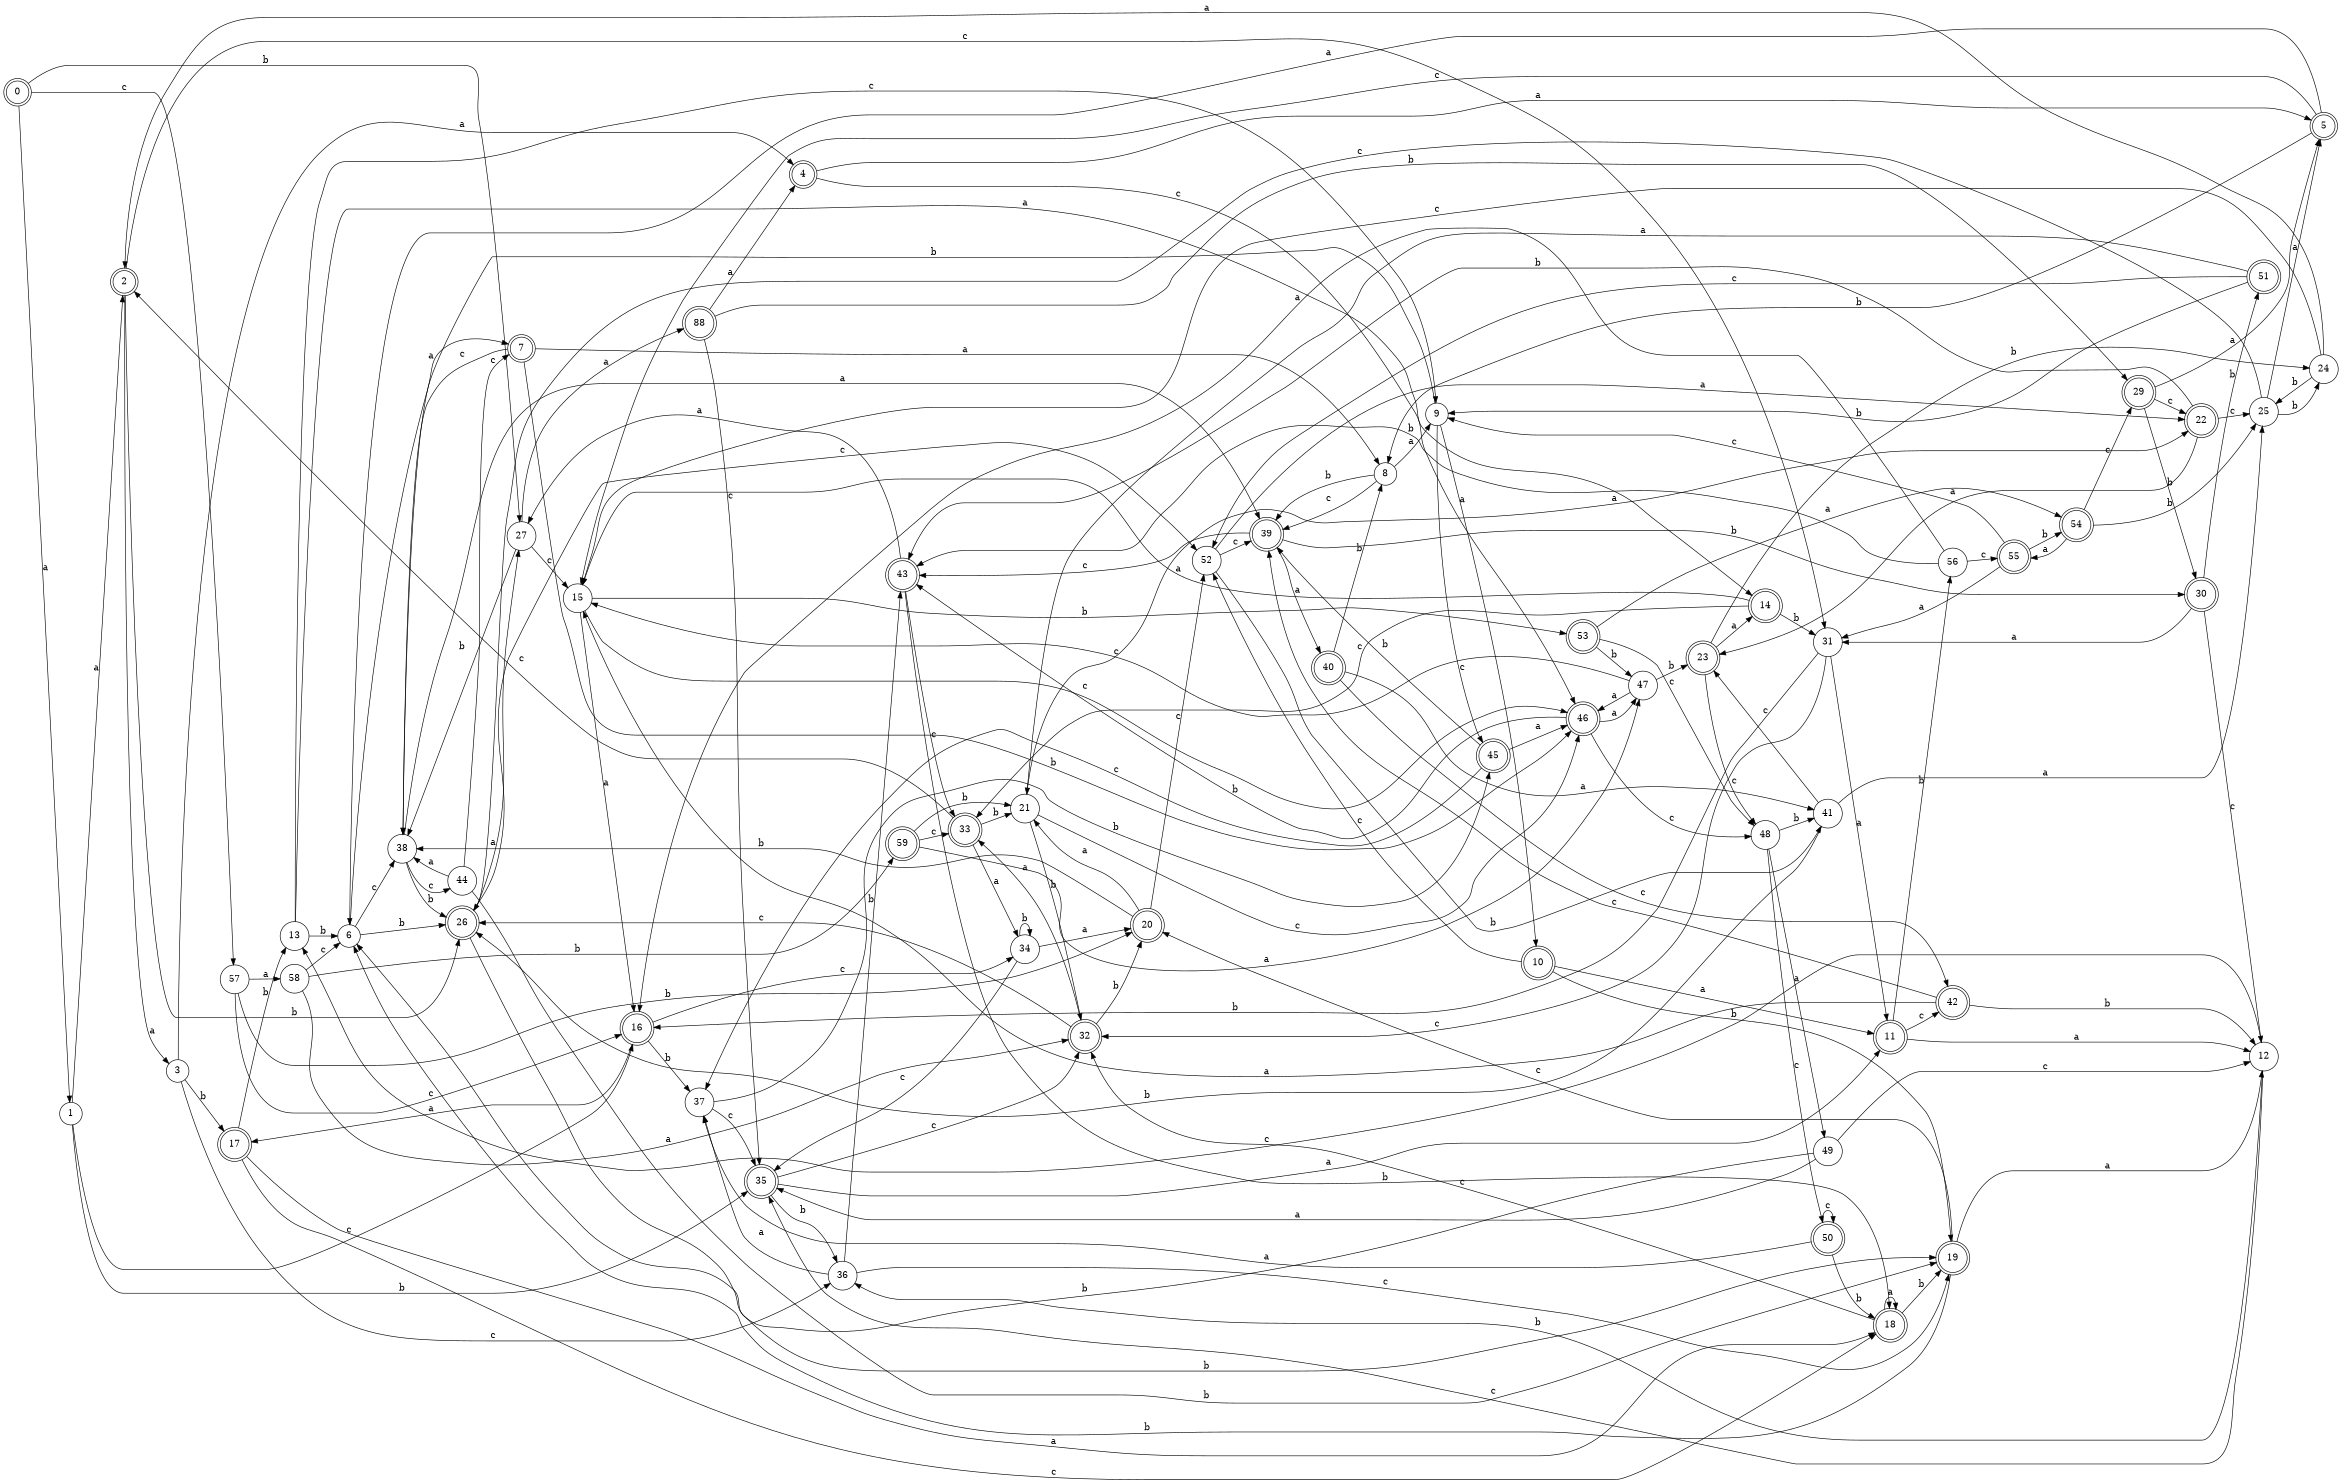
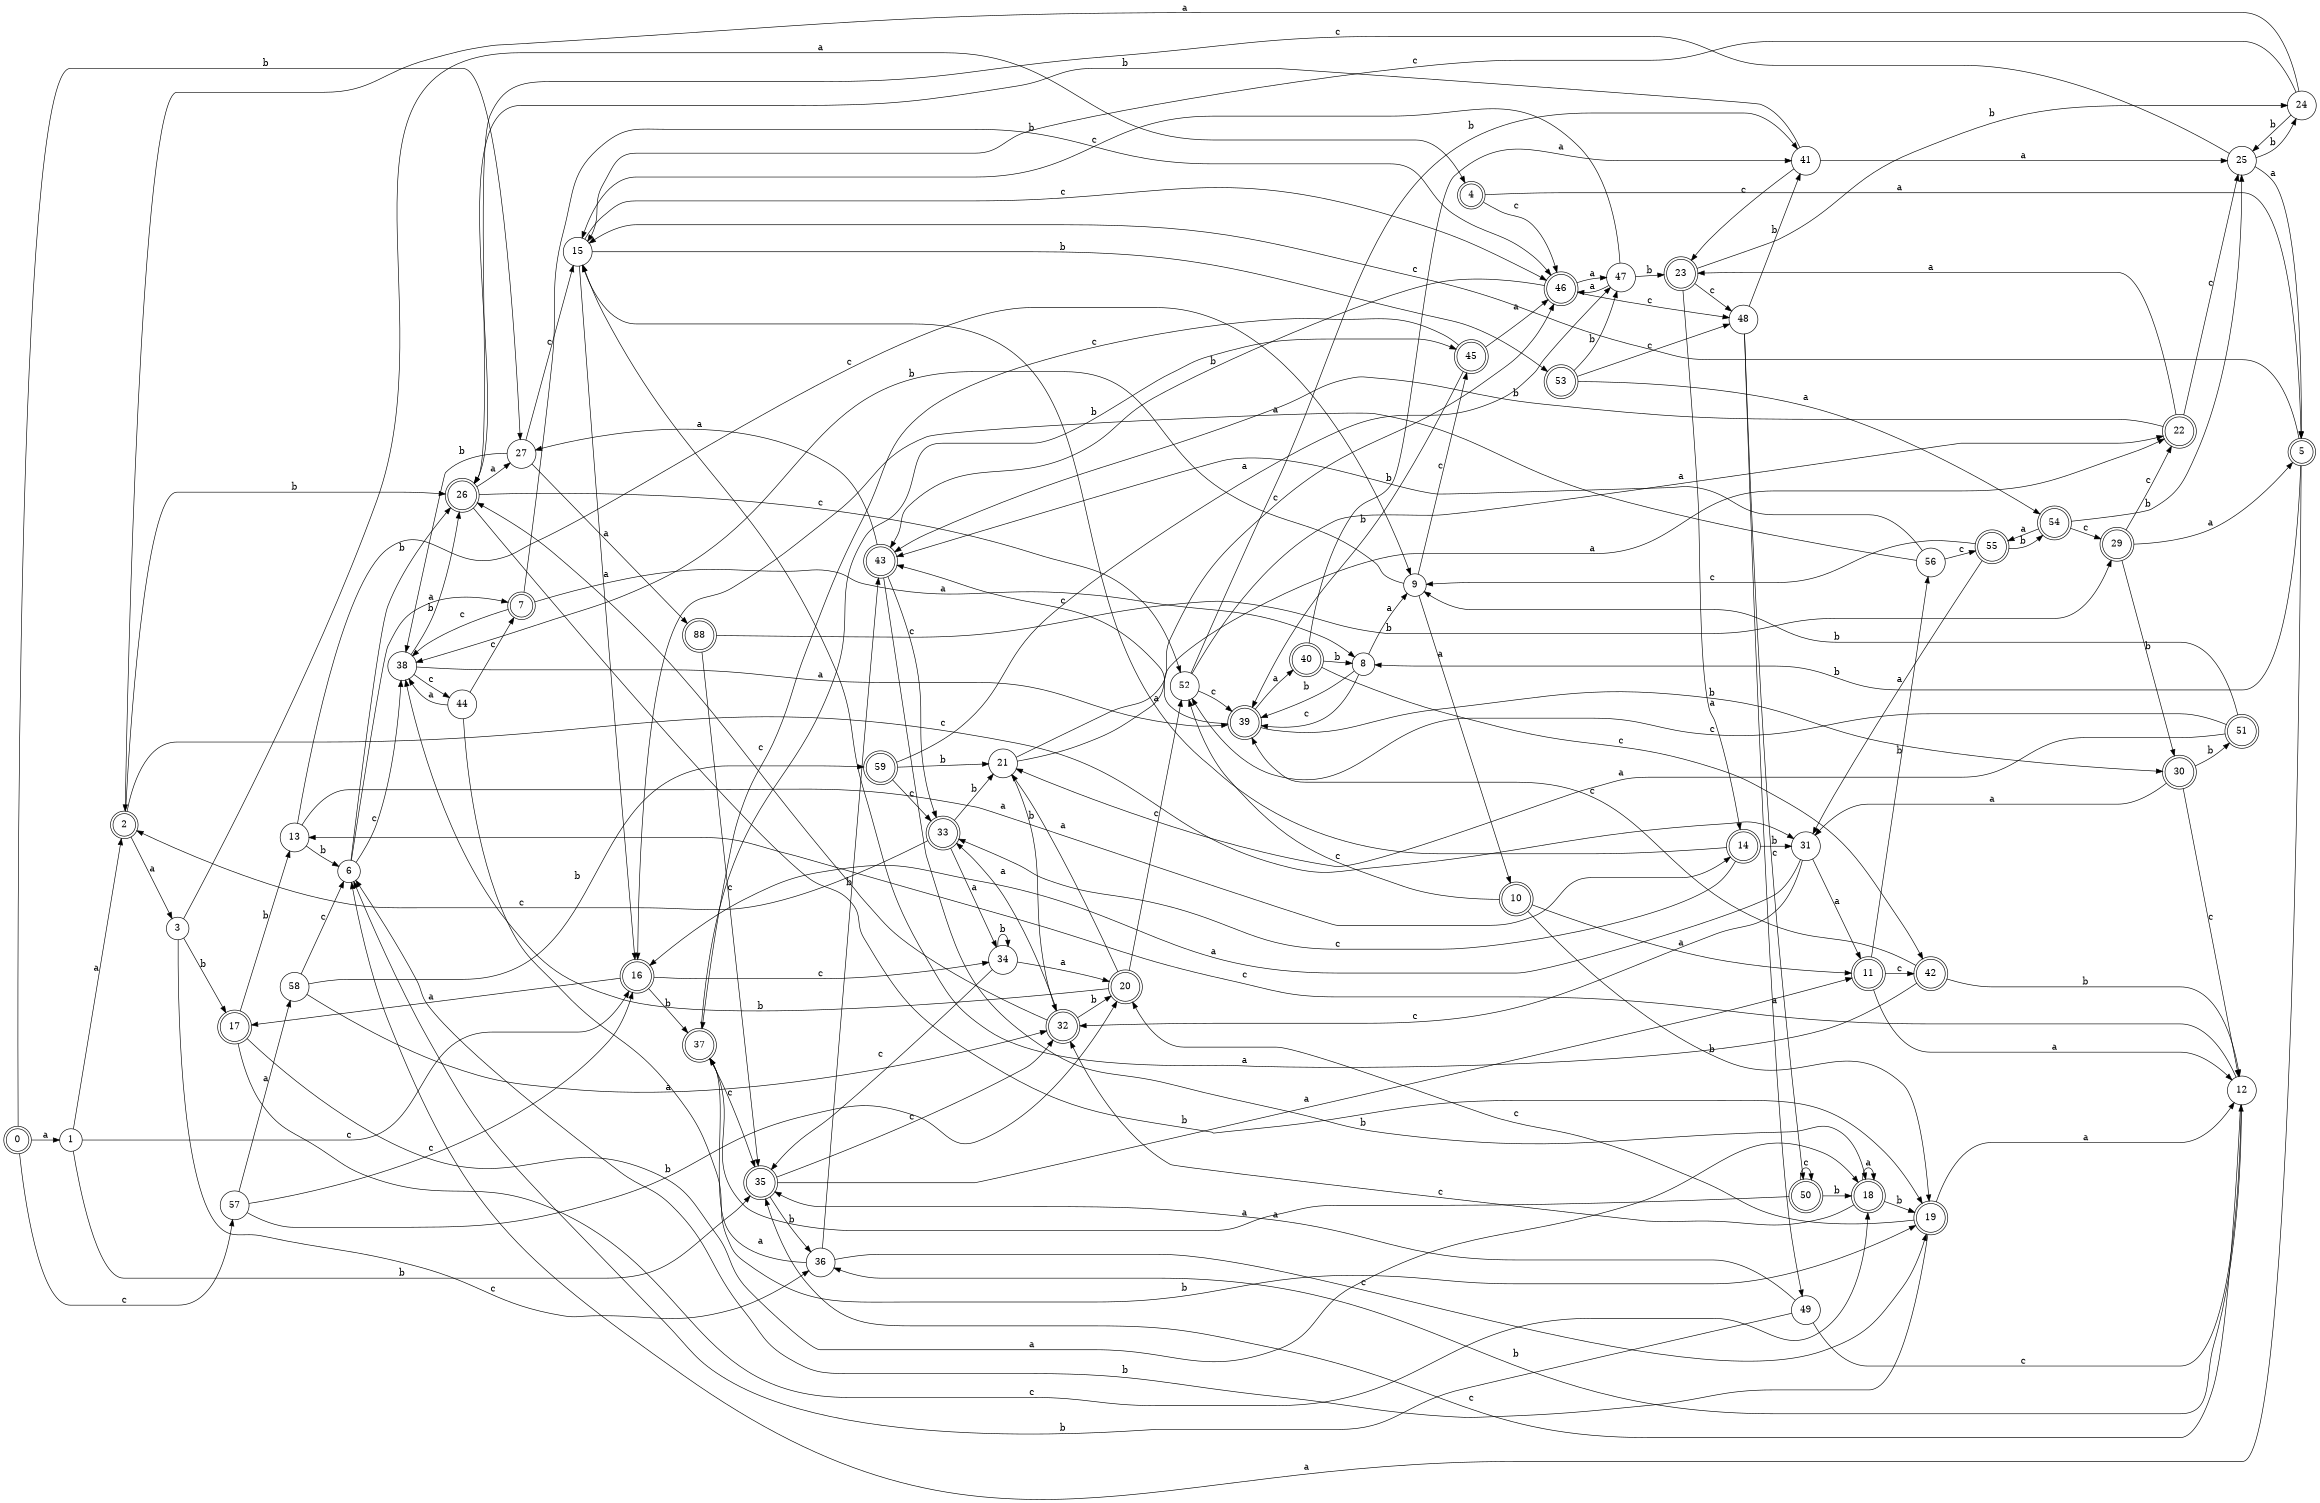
(750, 250) -> none
(1235, 1008) -> (1213, 952)
(699, 1102) -> (699, 1045)
